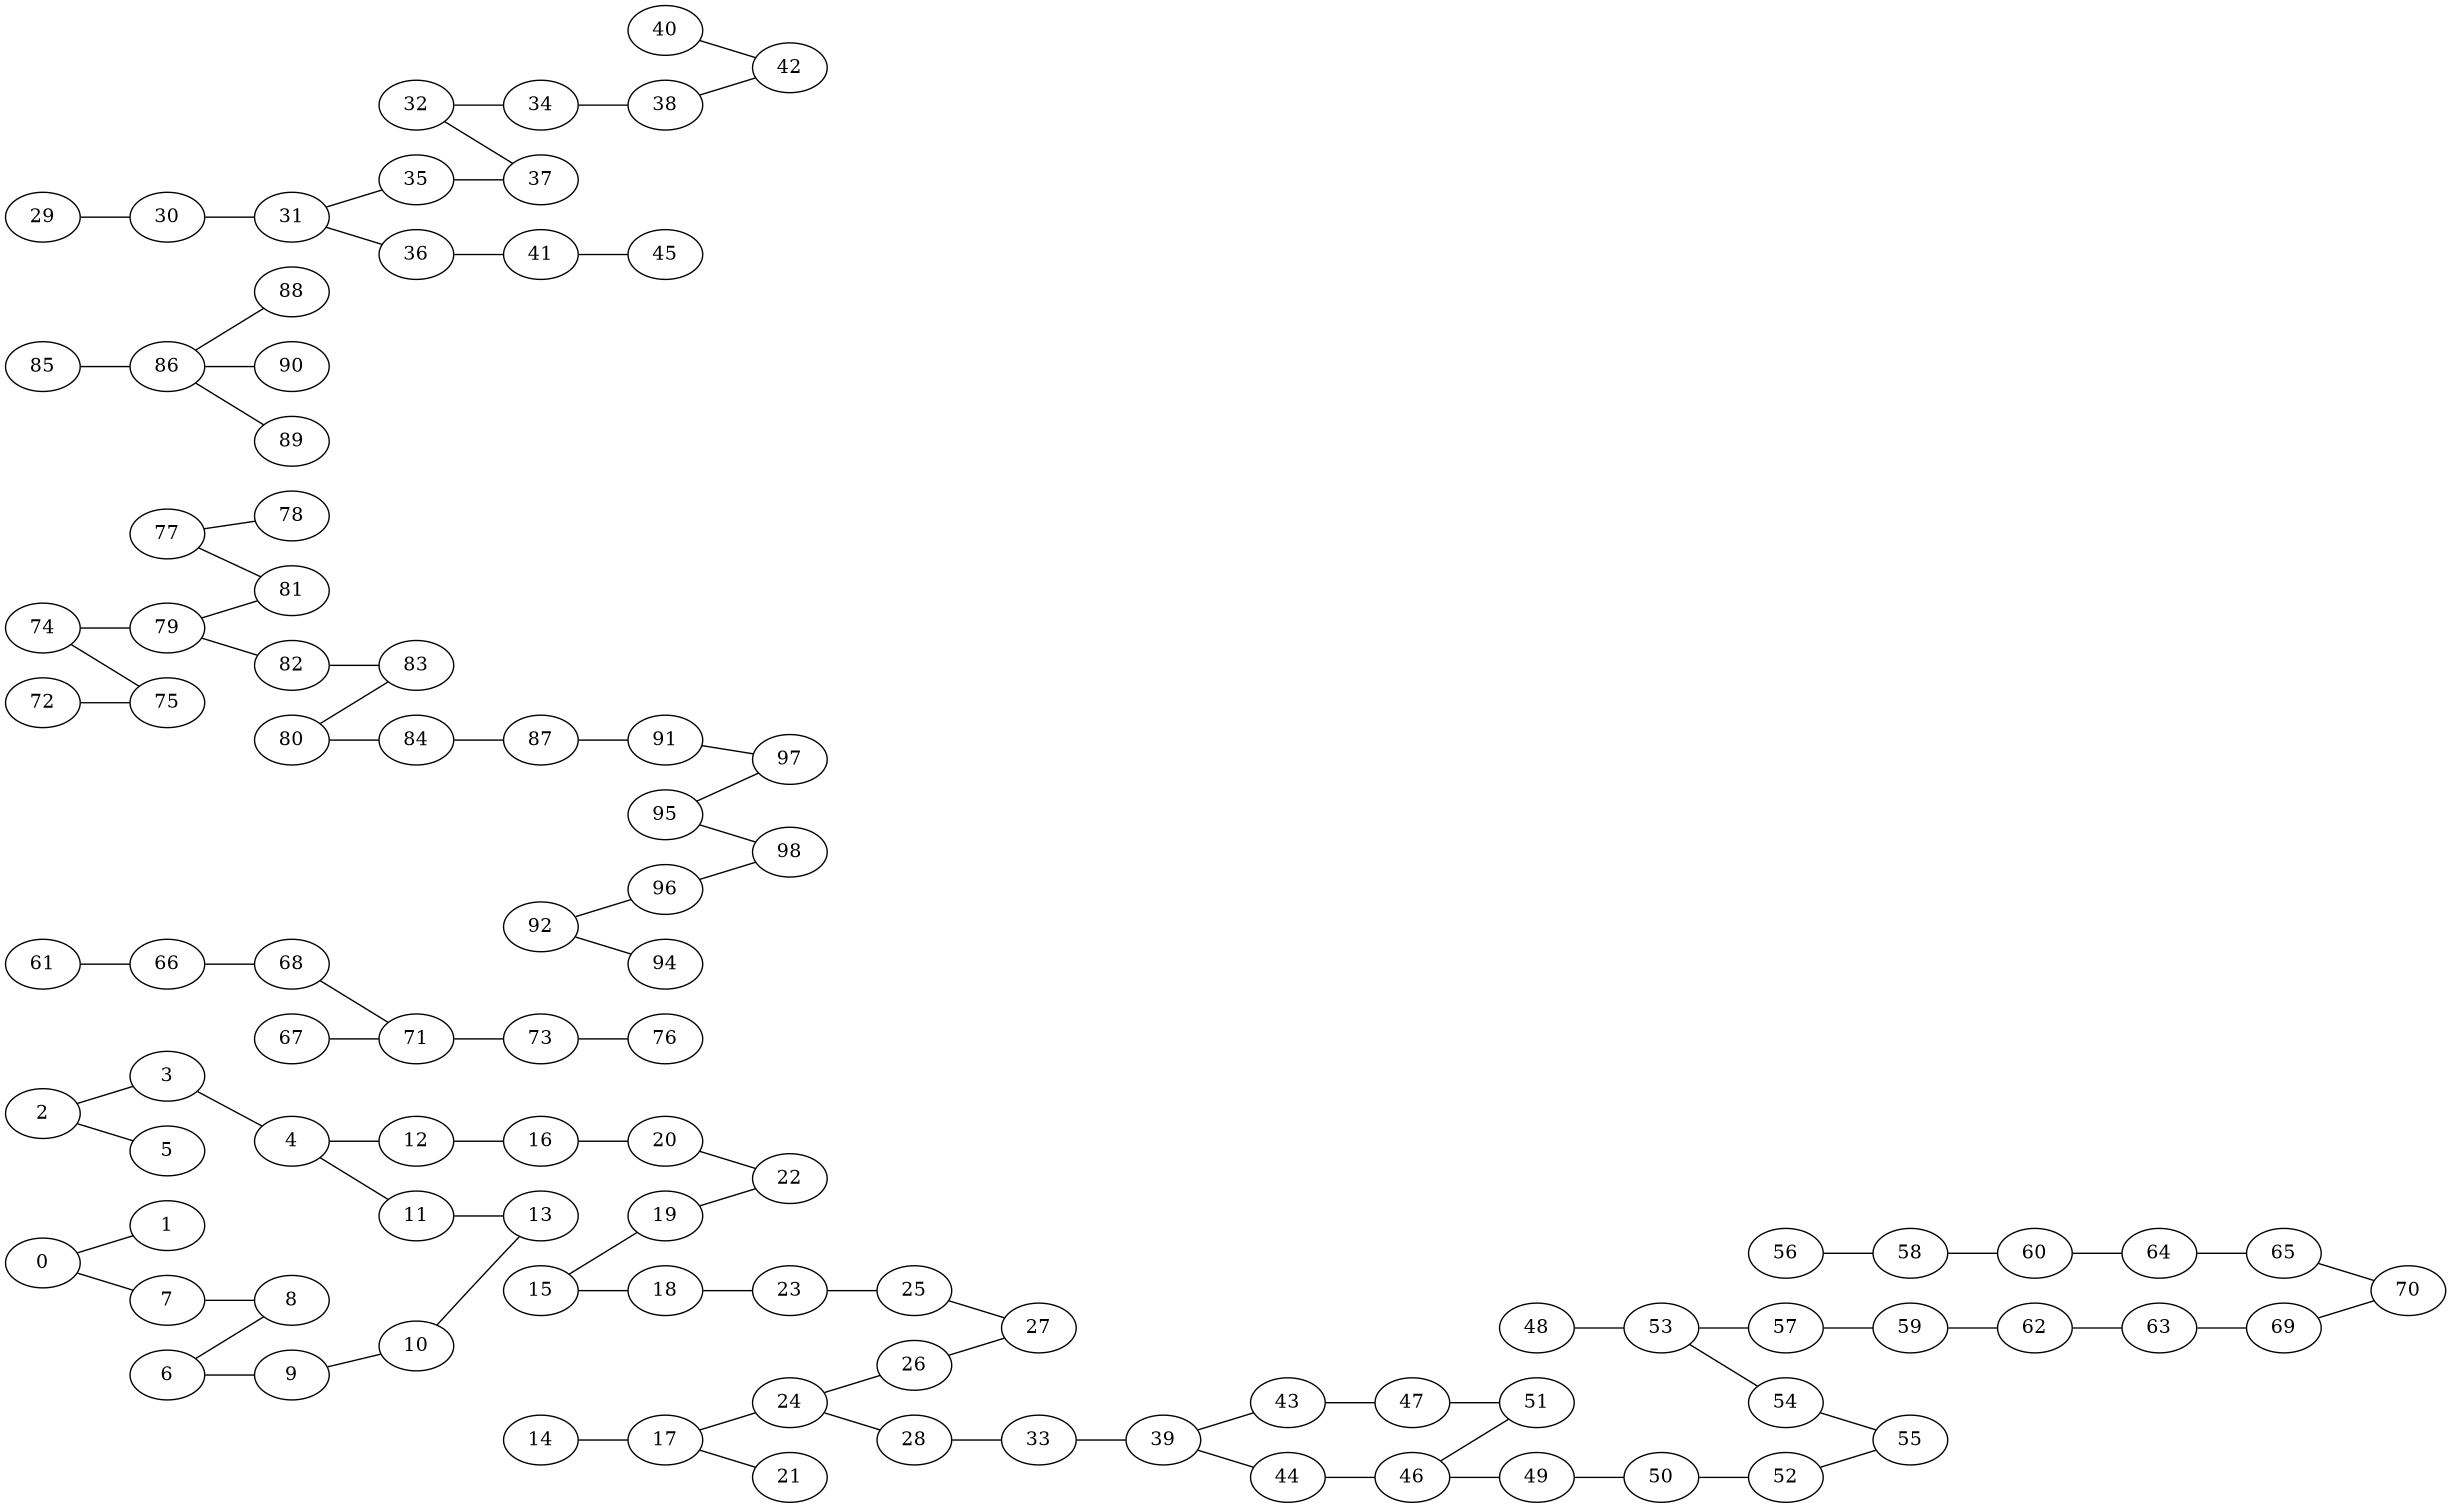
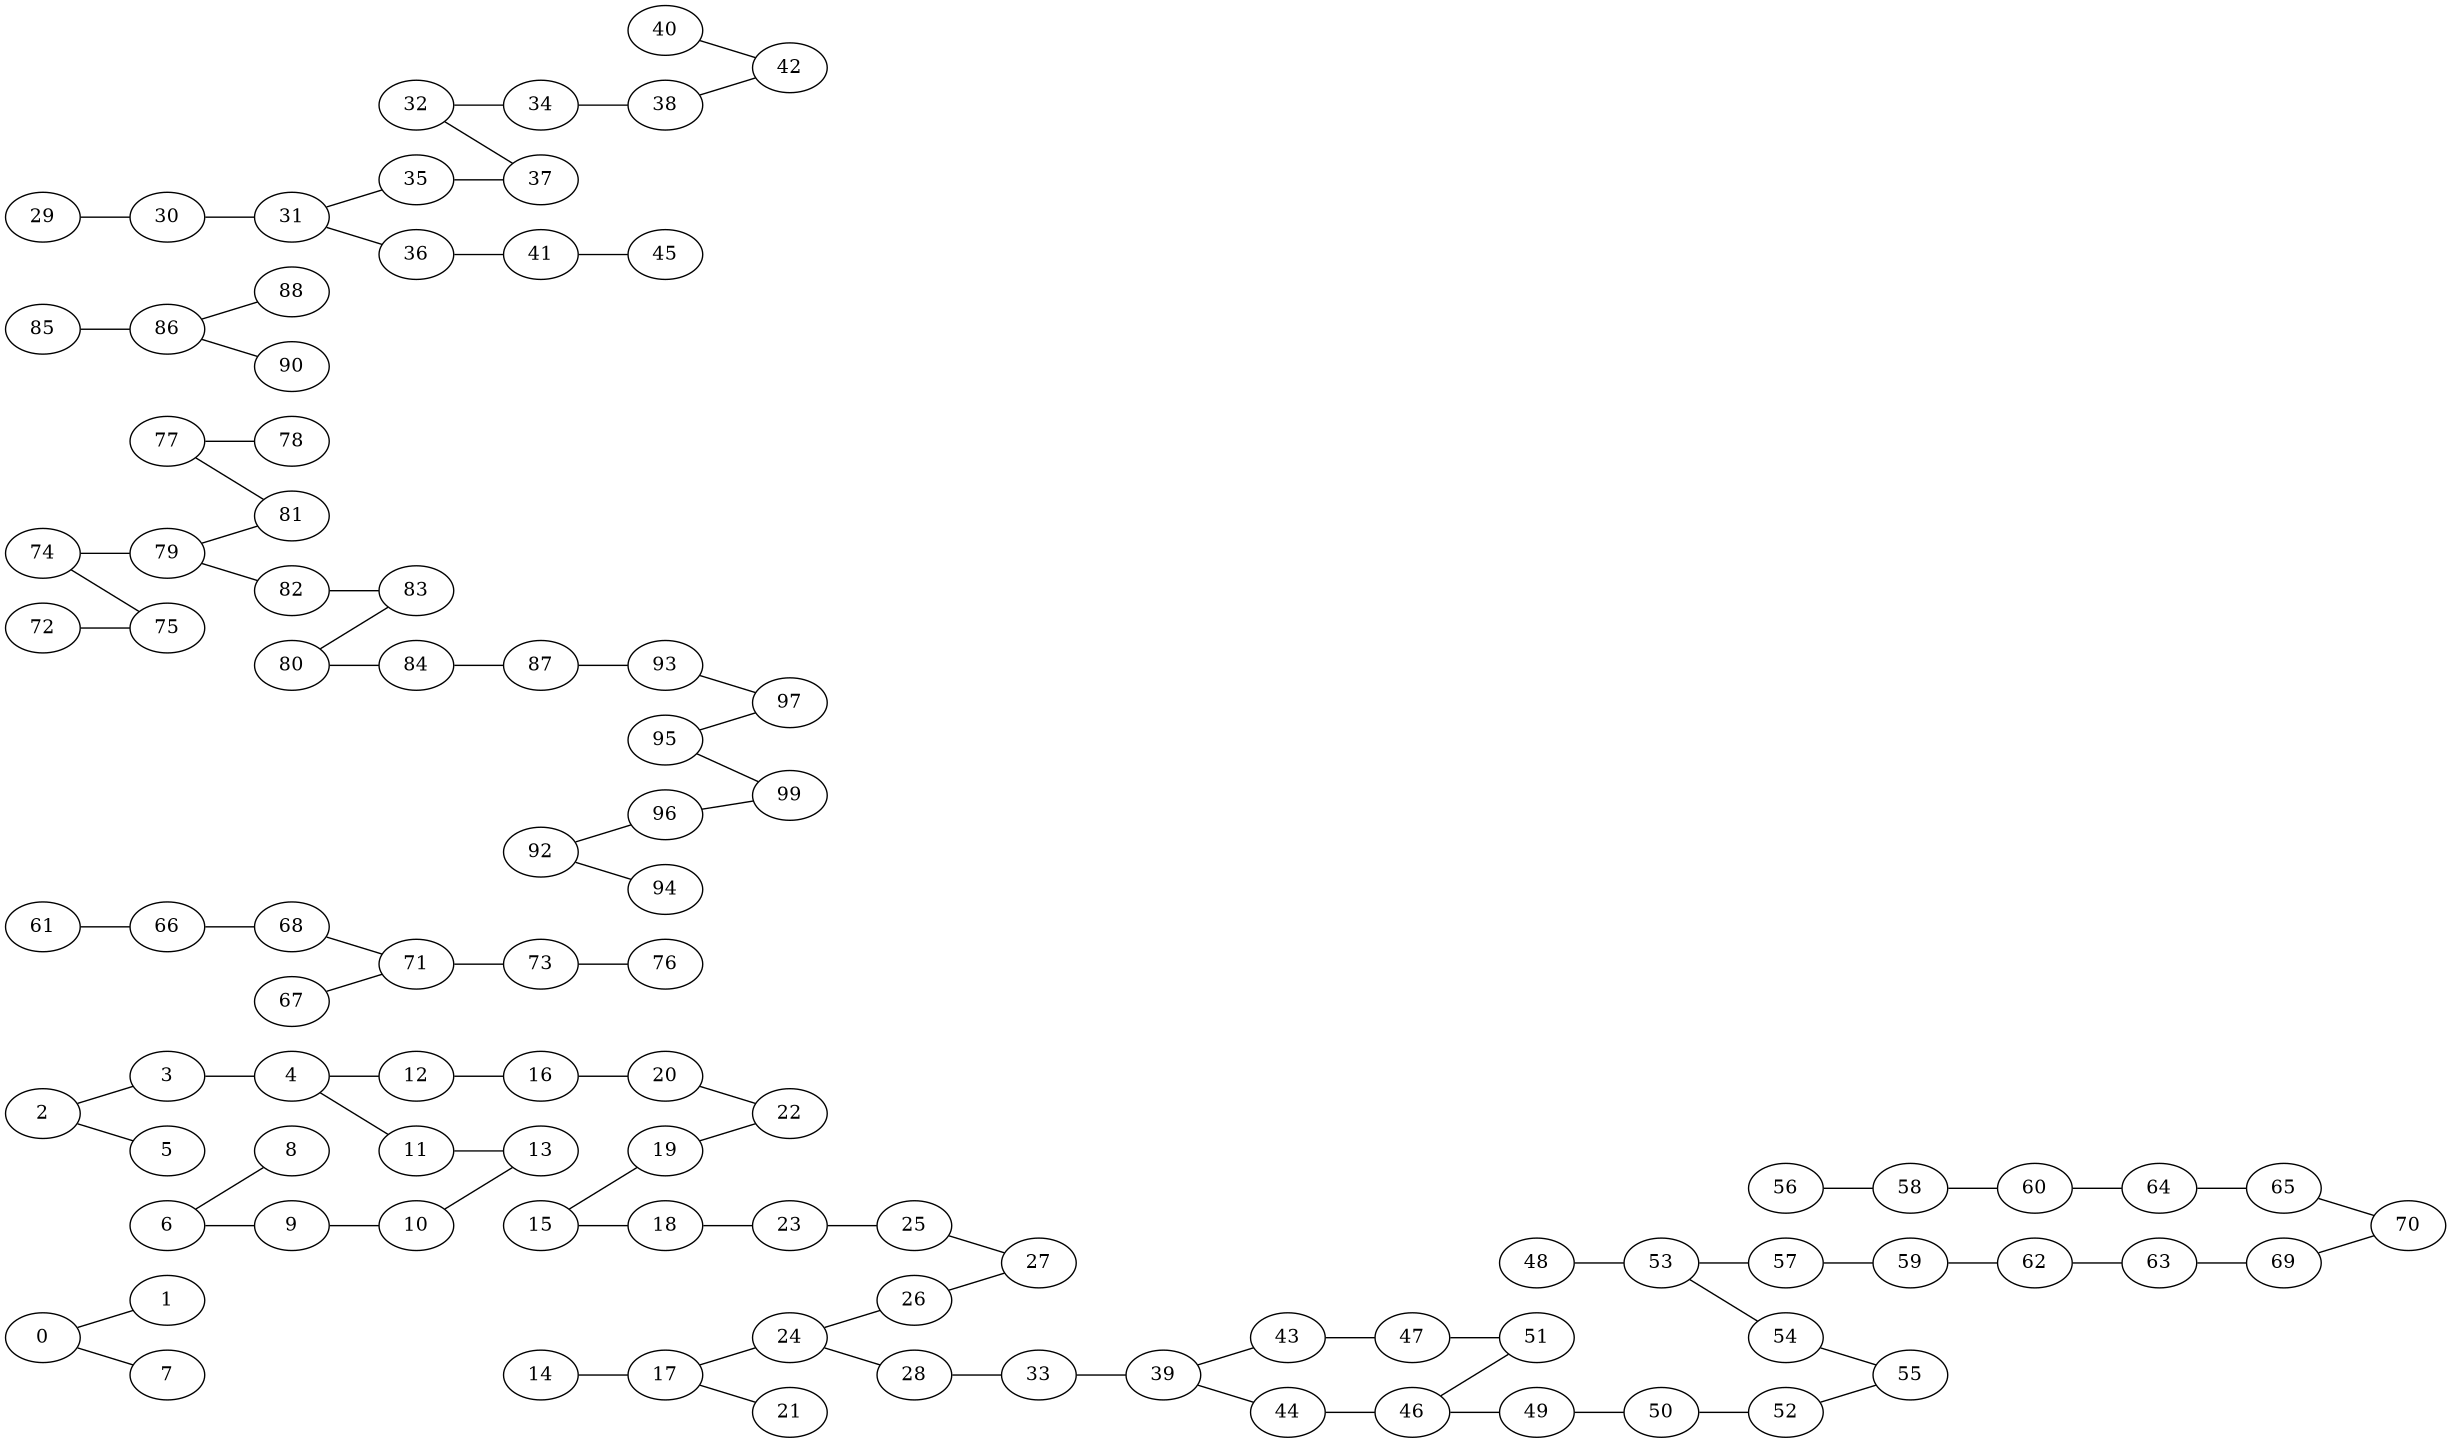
(292, 441) -> none
(665, 740) -> (665, 665)
(790, 852) -> (790, 795)
(230, 1300) -> none
